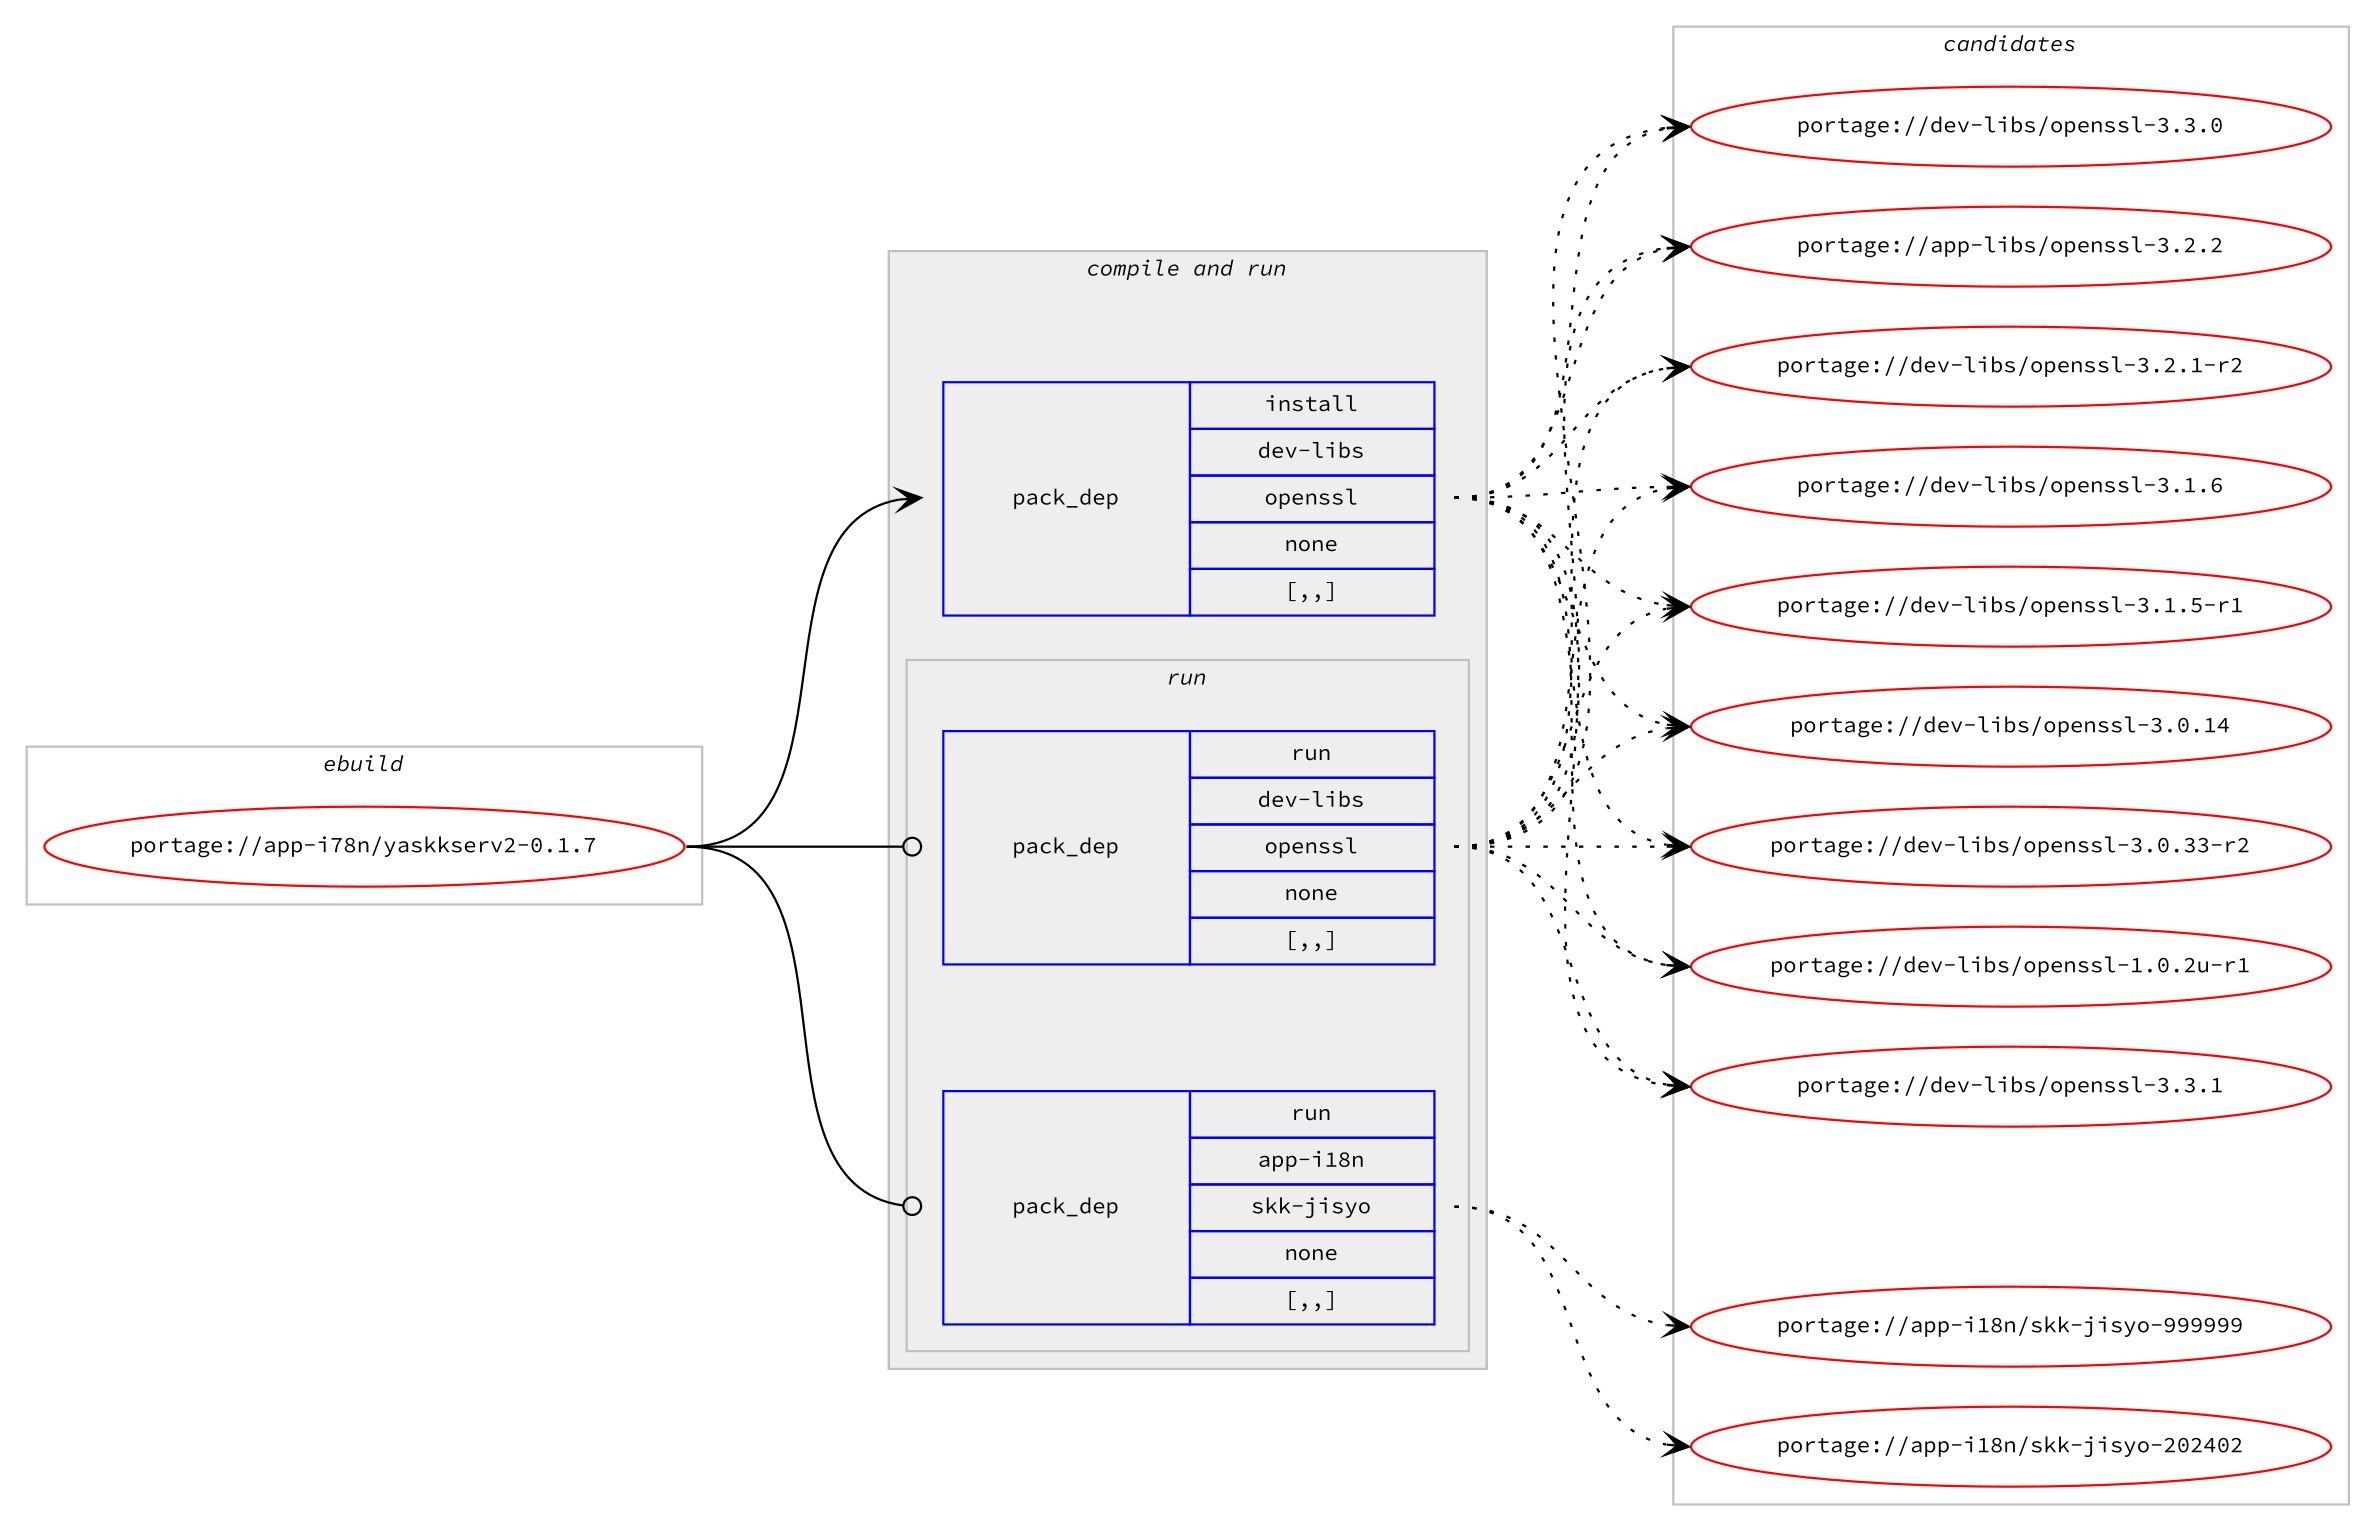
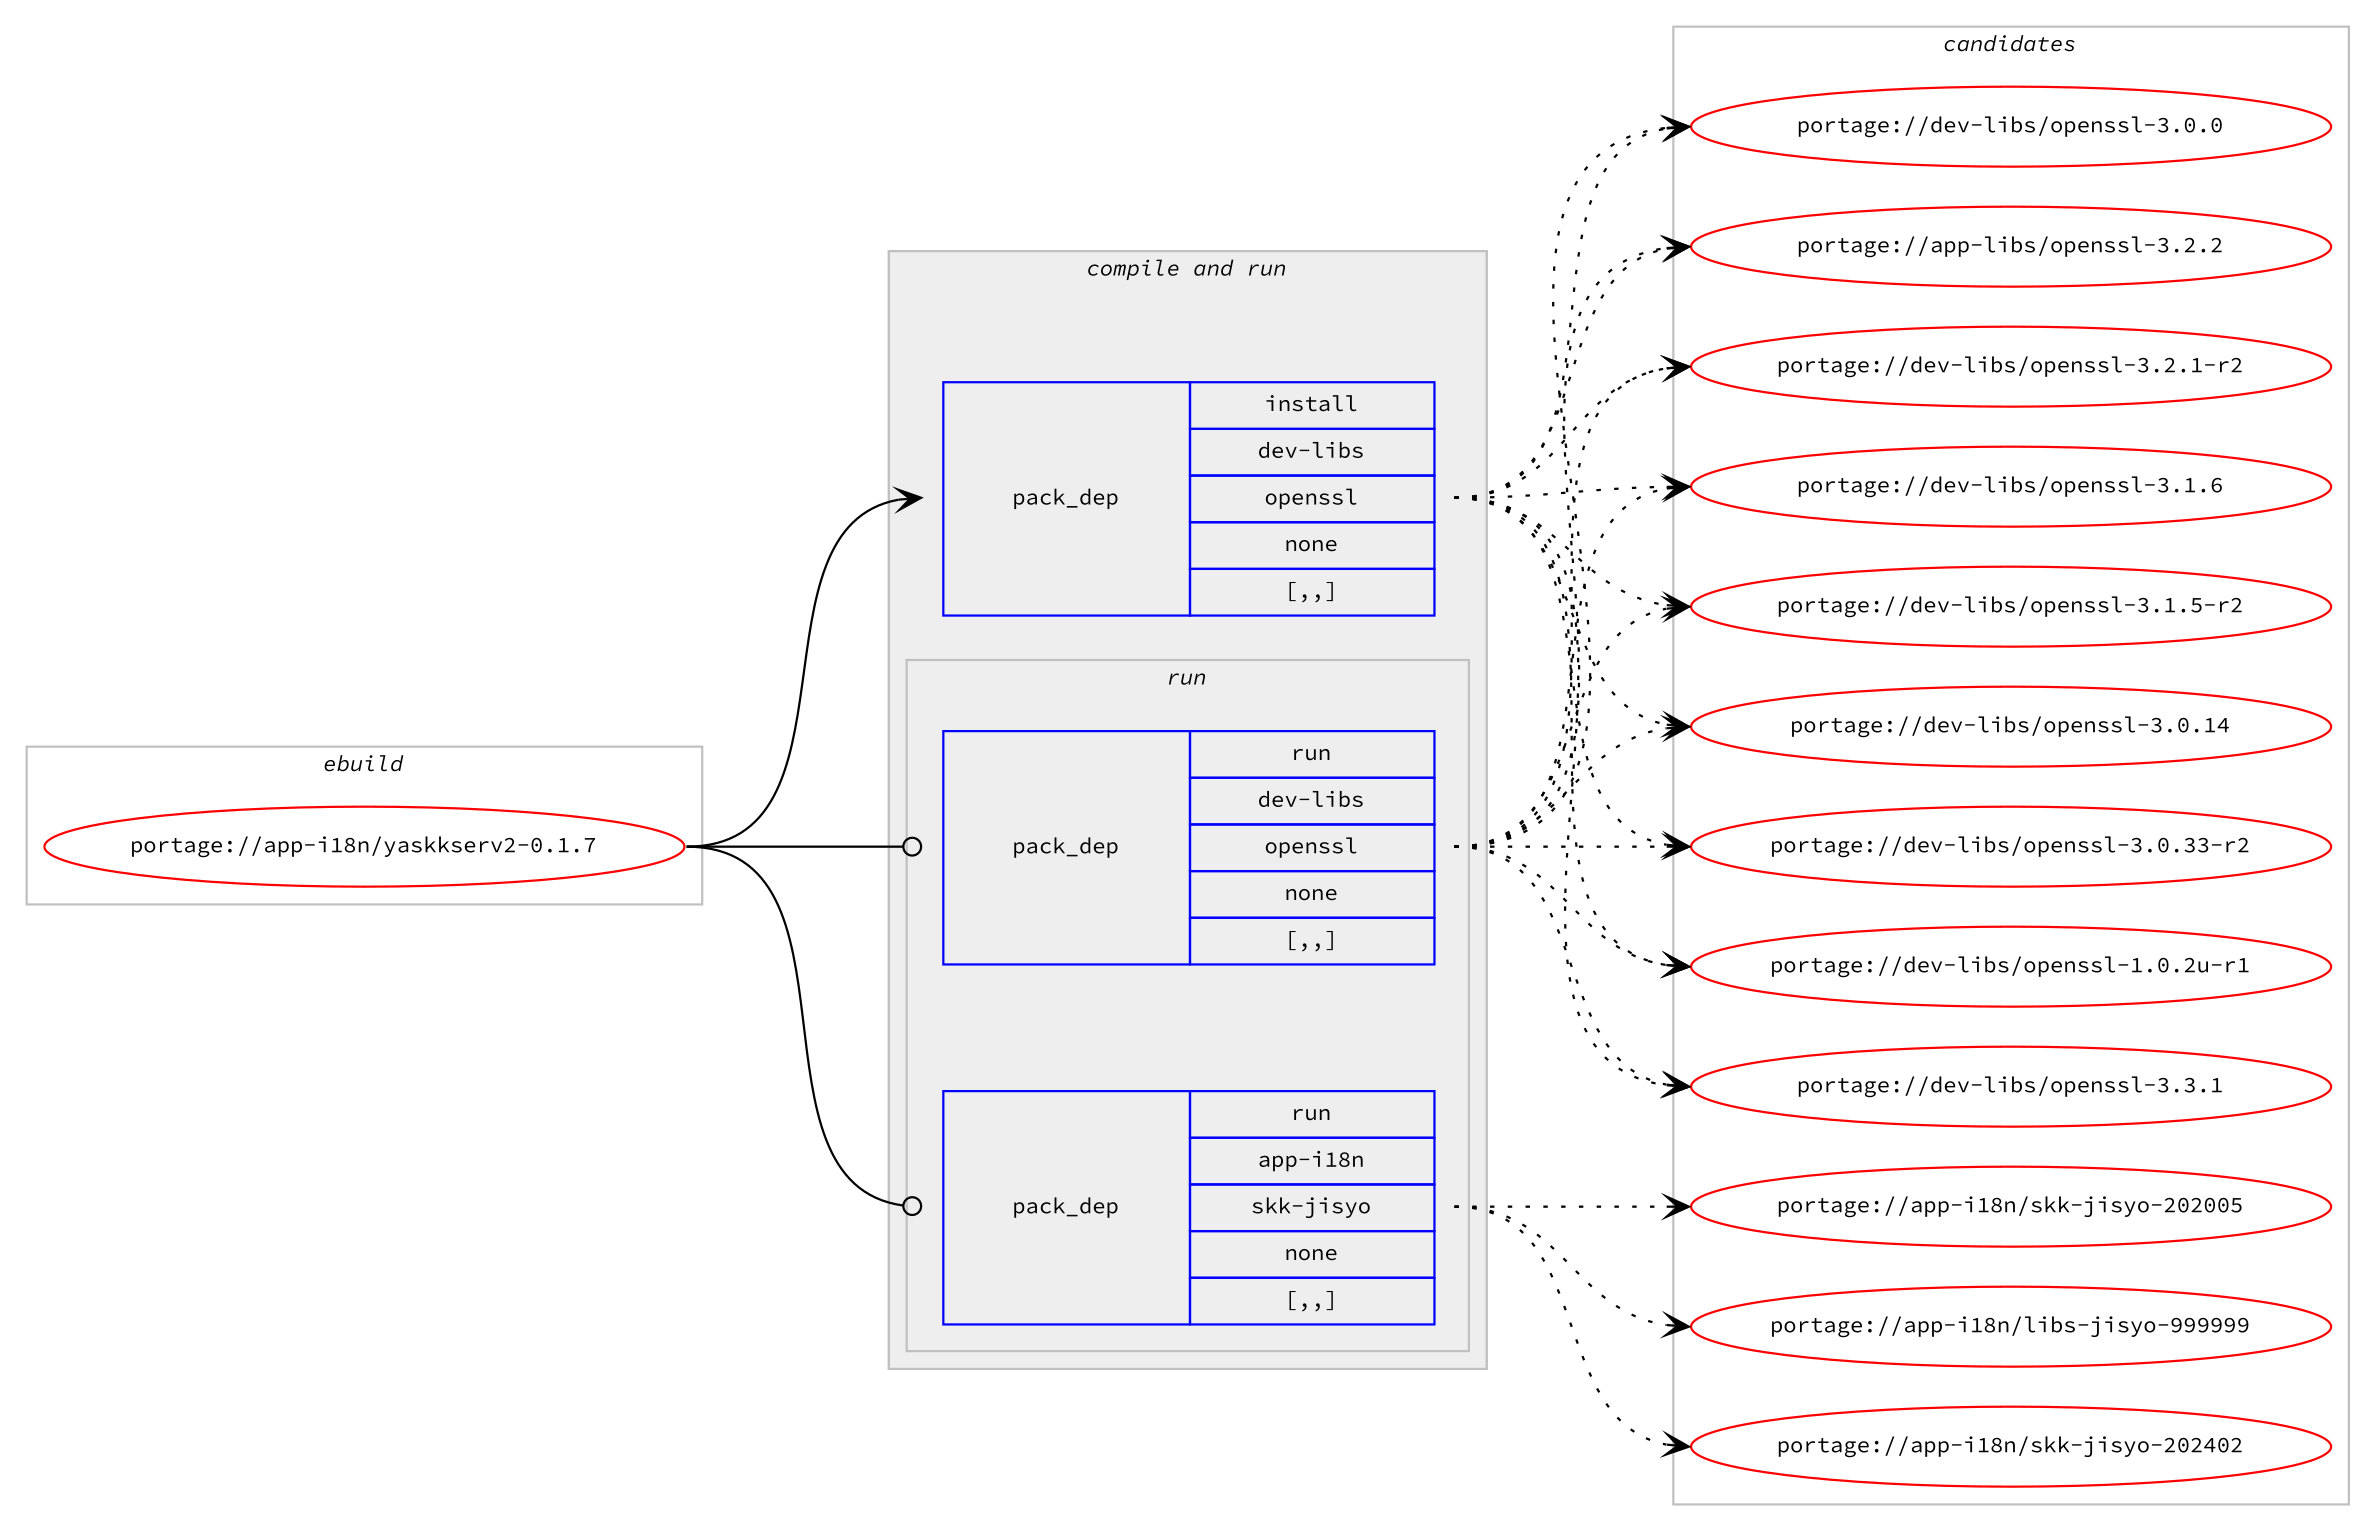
(2011, 127) -> (2011, 127)
(2011, 607) -> (2011, 607)
(364, 847) -> (364, 847)
none -> (2011, 1207)
(2011, 1327) -> (2011, 1327)
